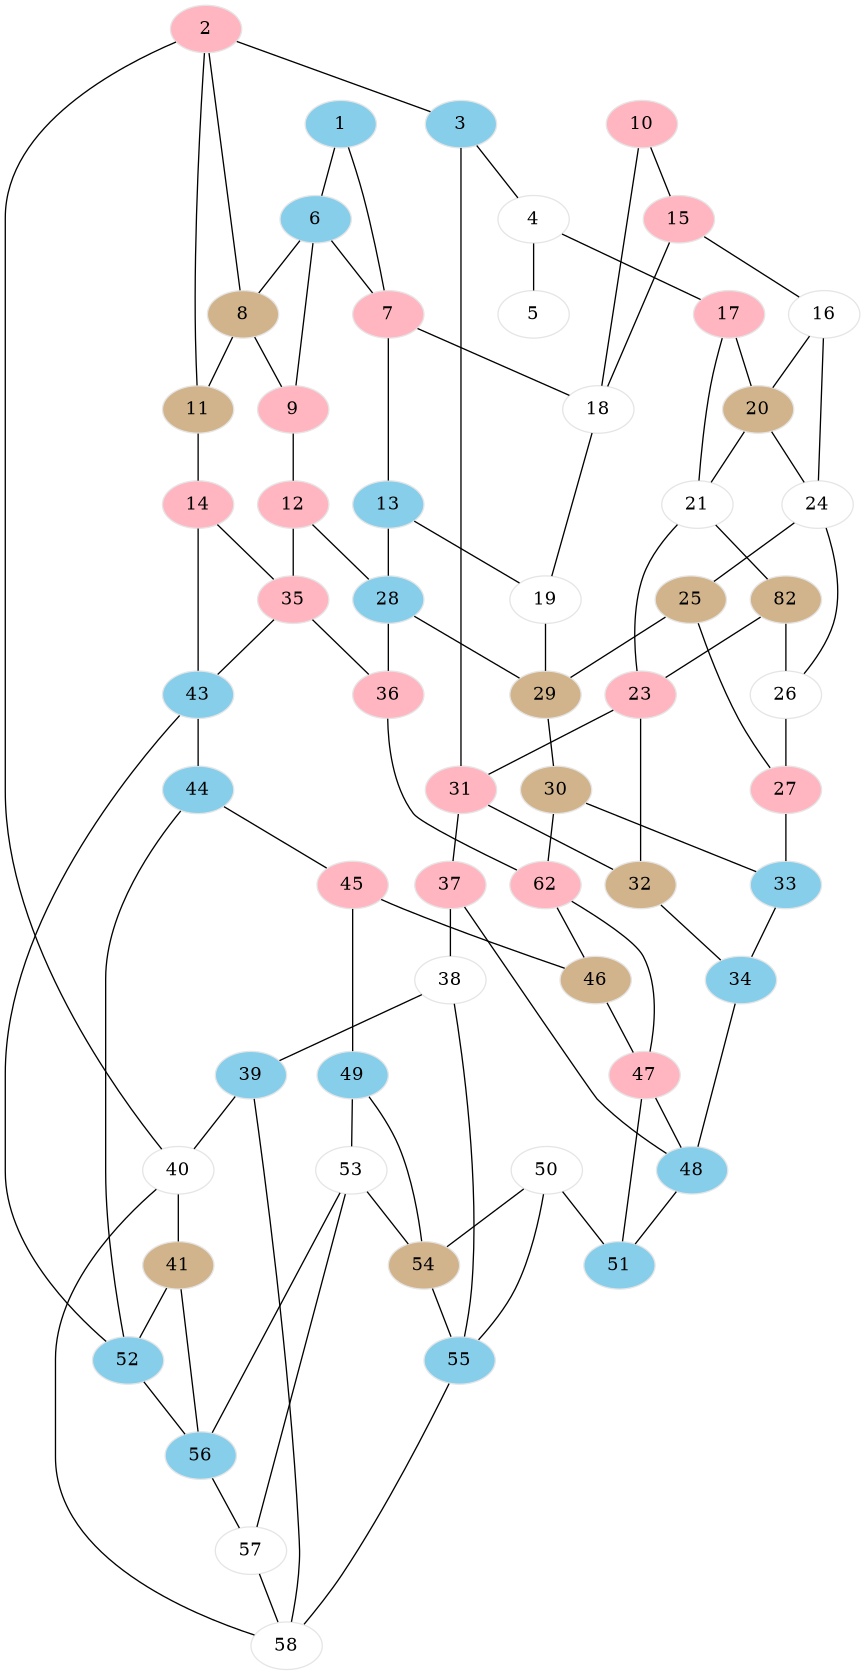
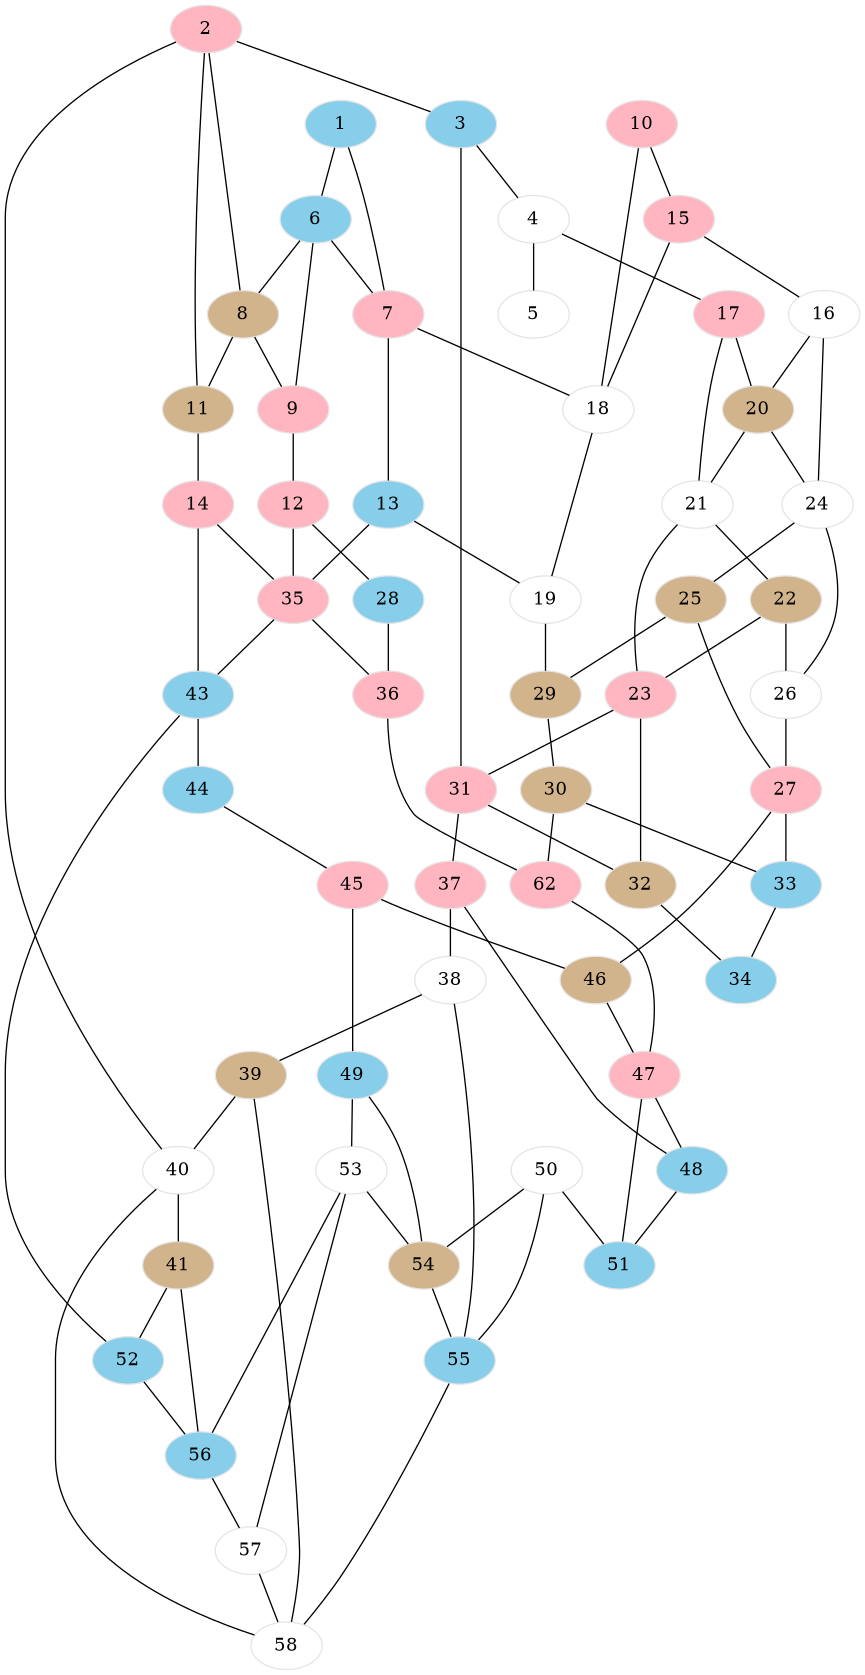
(388, 552) -> (347, 546)
(786, 600) -> (786, 600)
(470, 649) -> none
(571, 933) -> (702, 894)
(106, 1051) -> none
(251, 1075) -> (251, 1075)
(717, 1075) -> none
